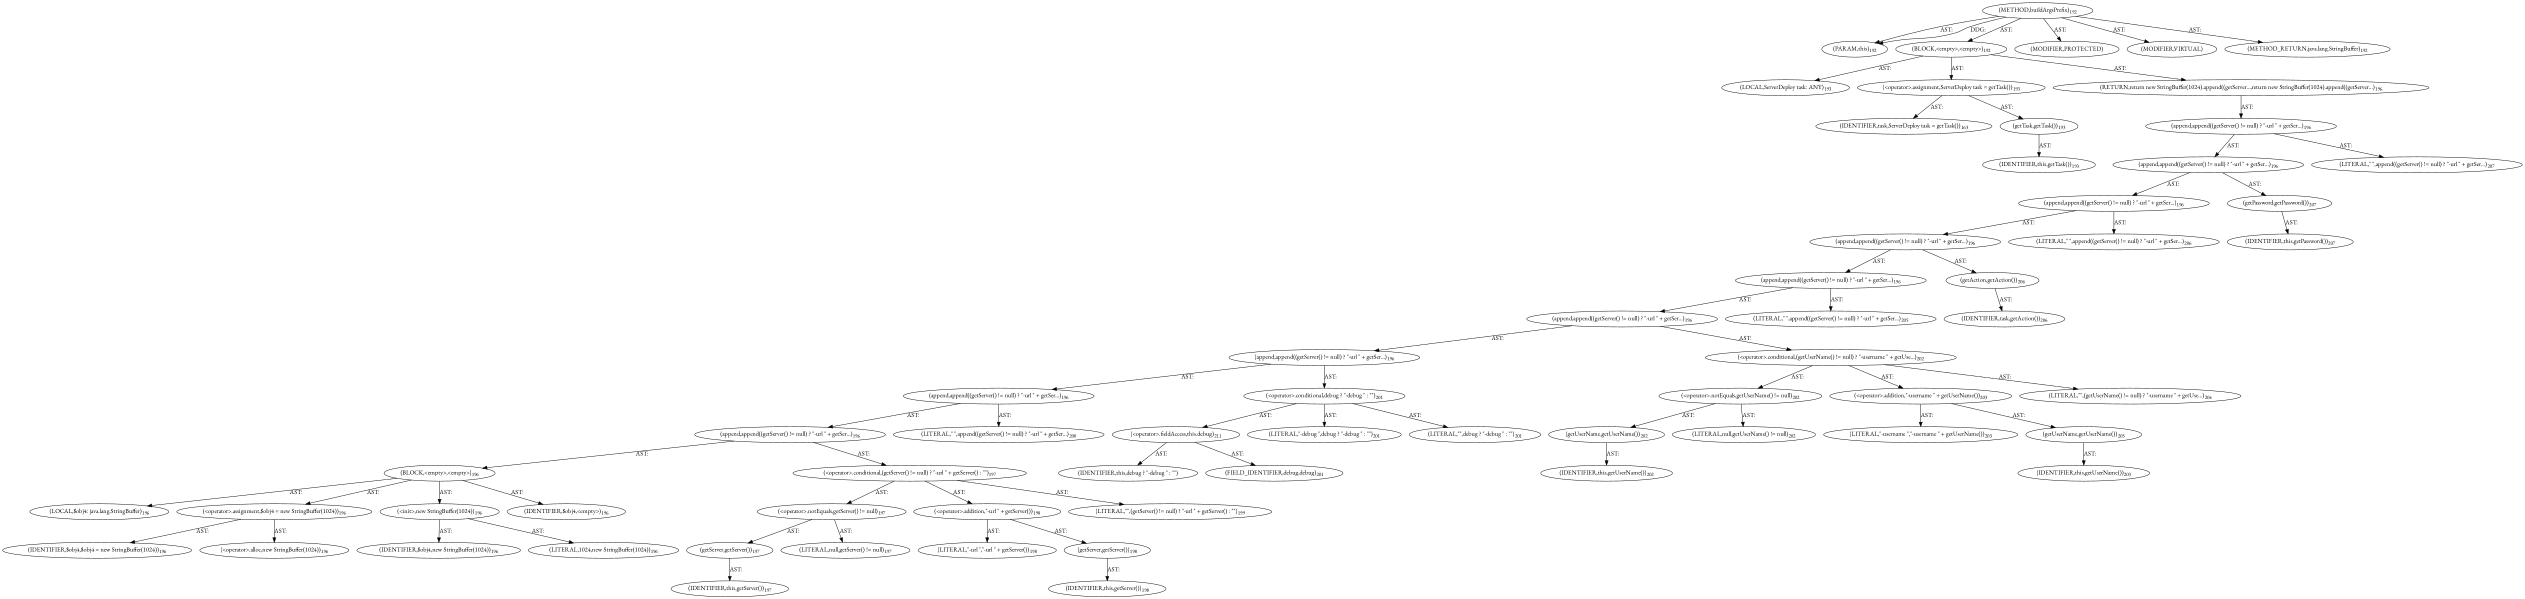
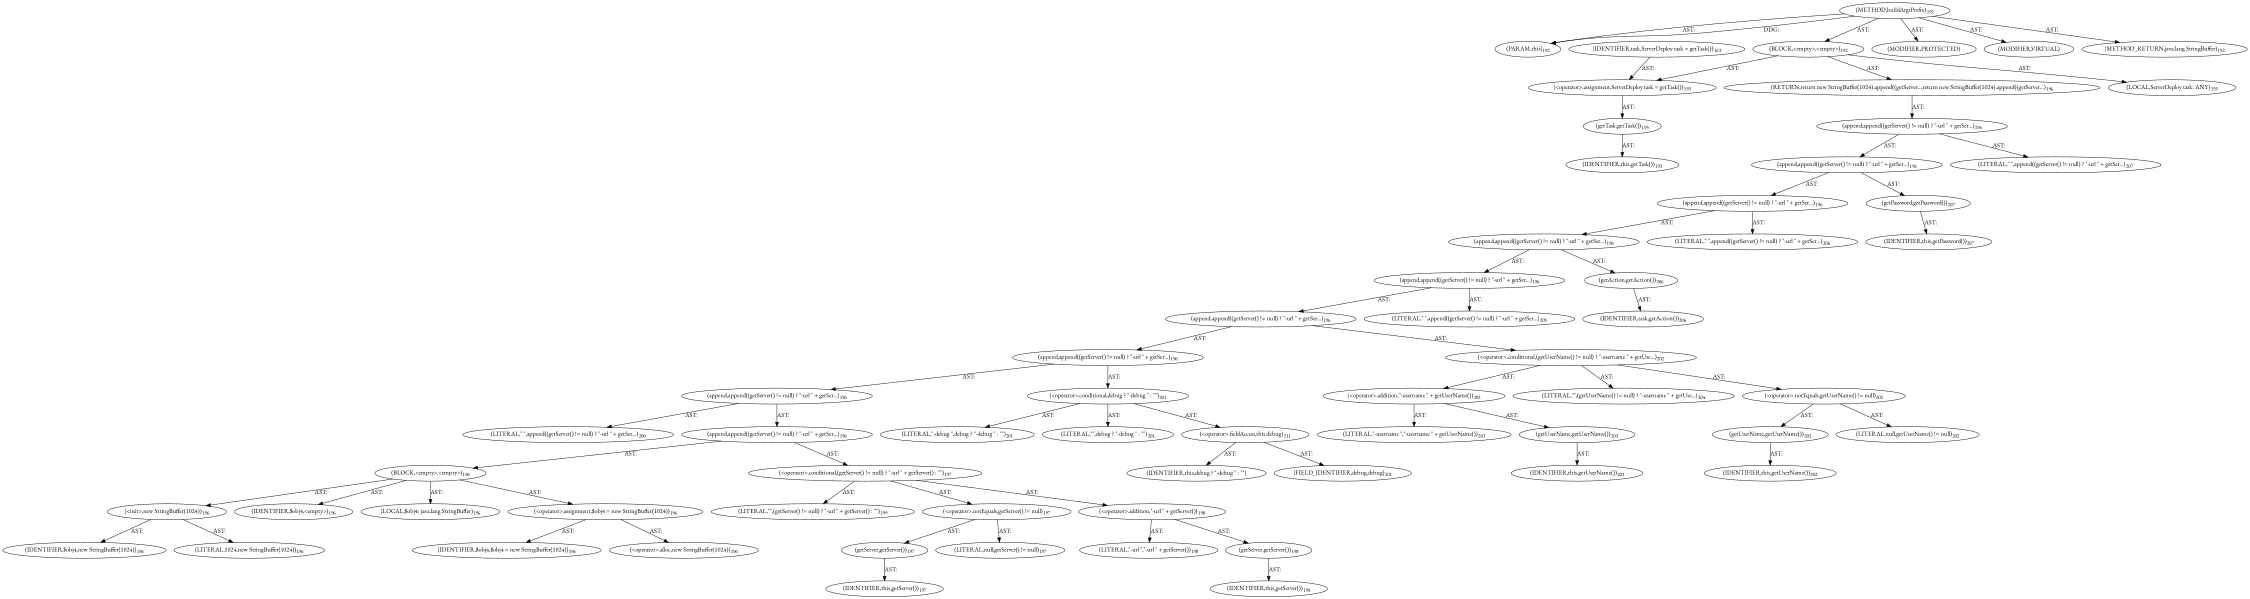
(1929, 106) -> (1641, 67)
